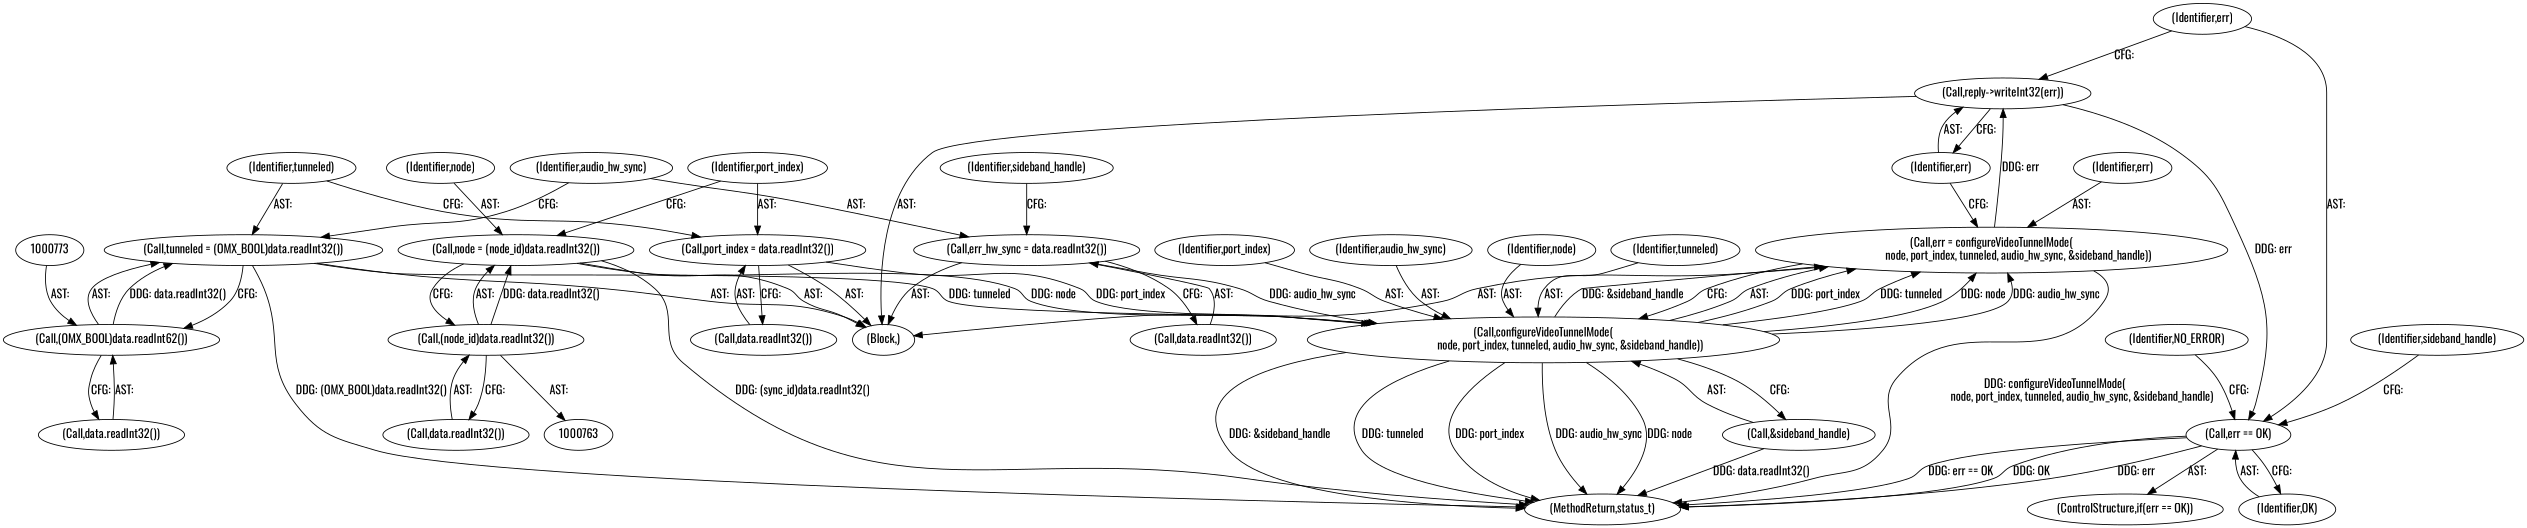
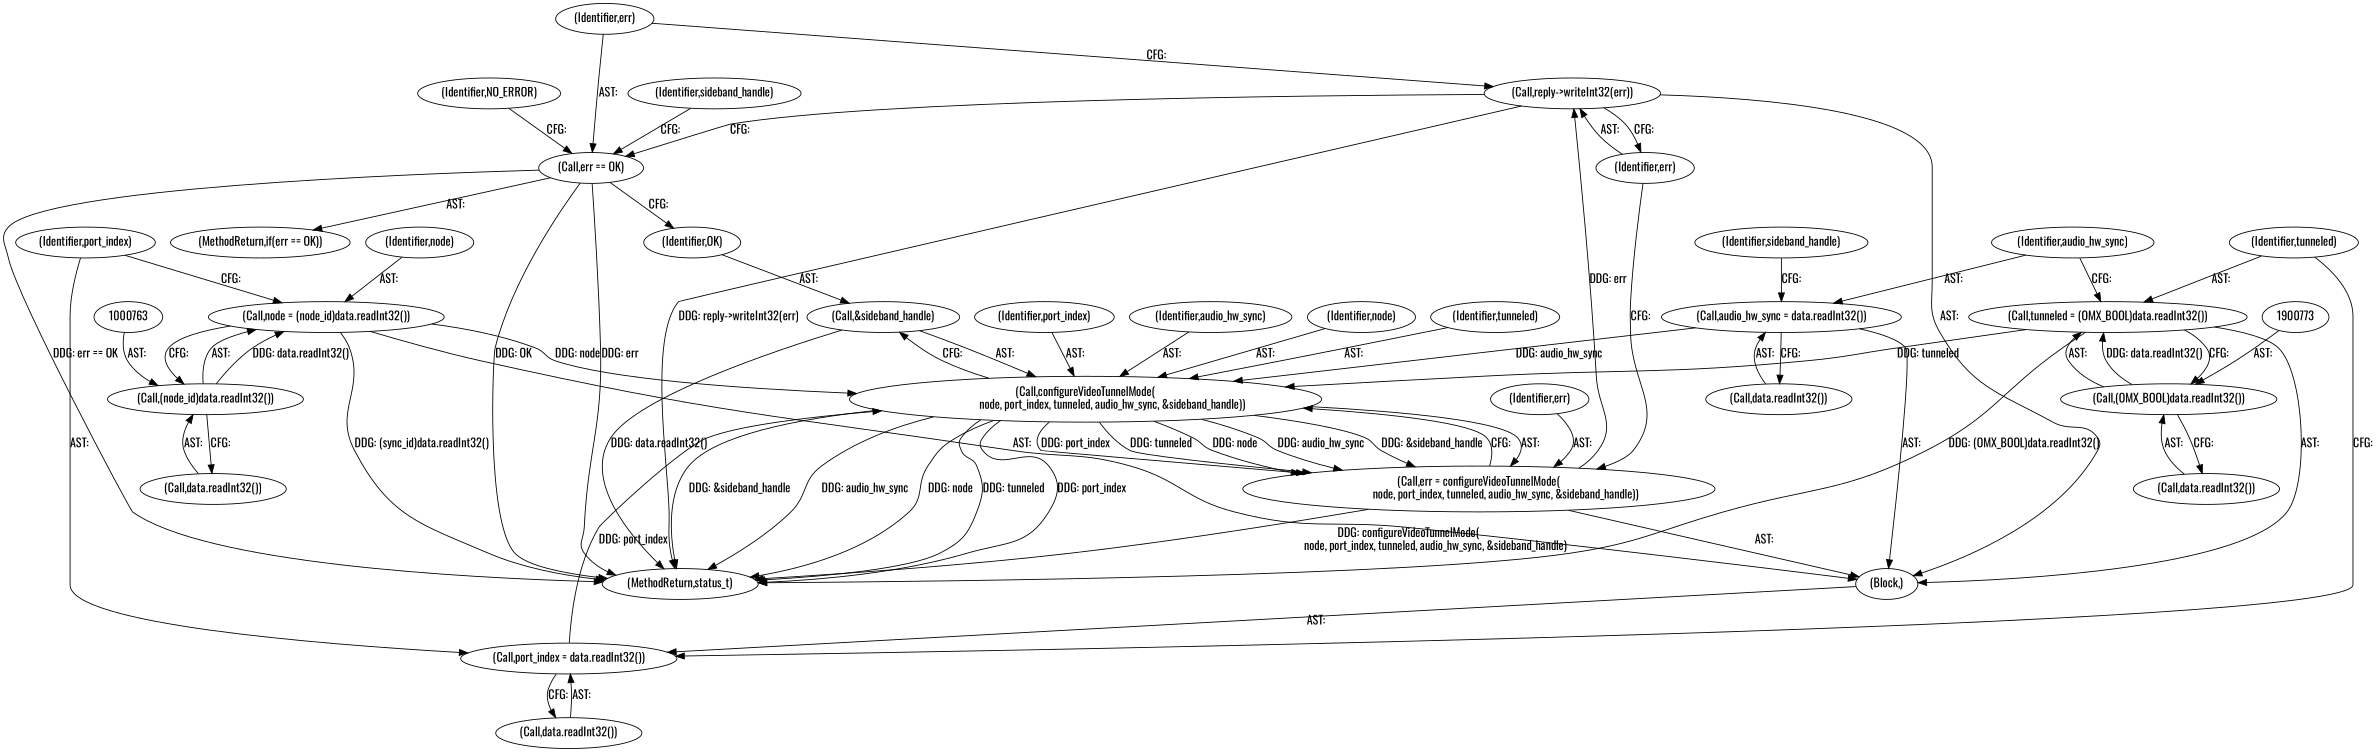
none -> (972, 233)
(50, 250) -> (2296, 317)
(1027, 250) -> (1781, 317)
(2274, 250) -> (741, 131)
(829, 289) -> (1266, 619)
(111, 340) -> (2169, 399)
(530, 385) -> (128, 362)
(2242, 481) -> (773, 274)
(2125, 509) -> (260, 243)
